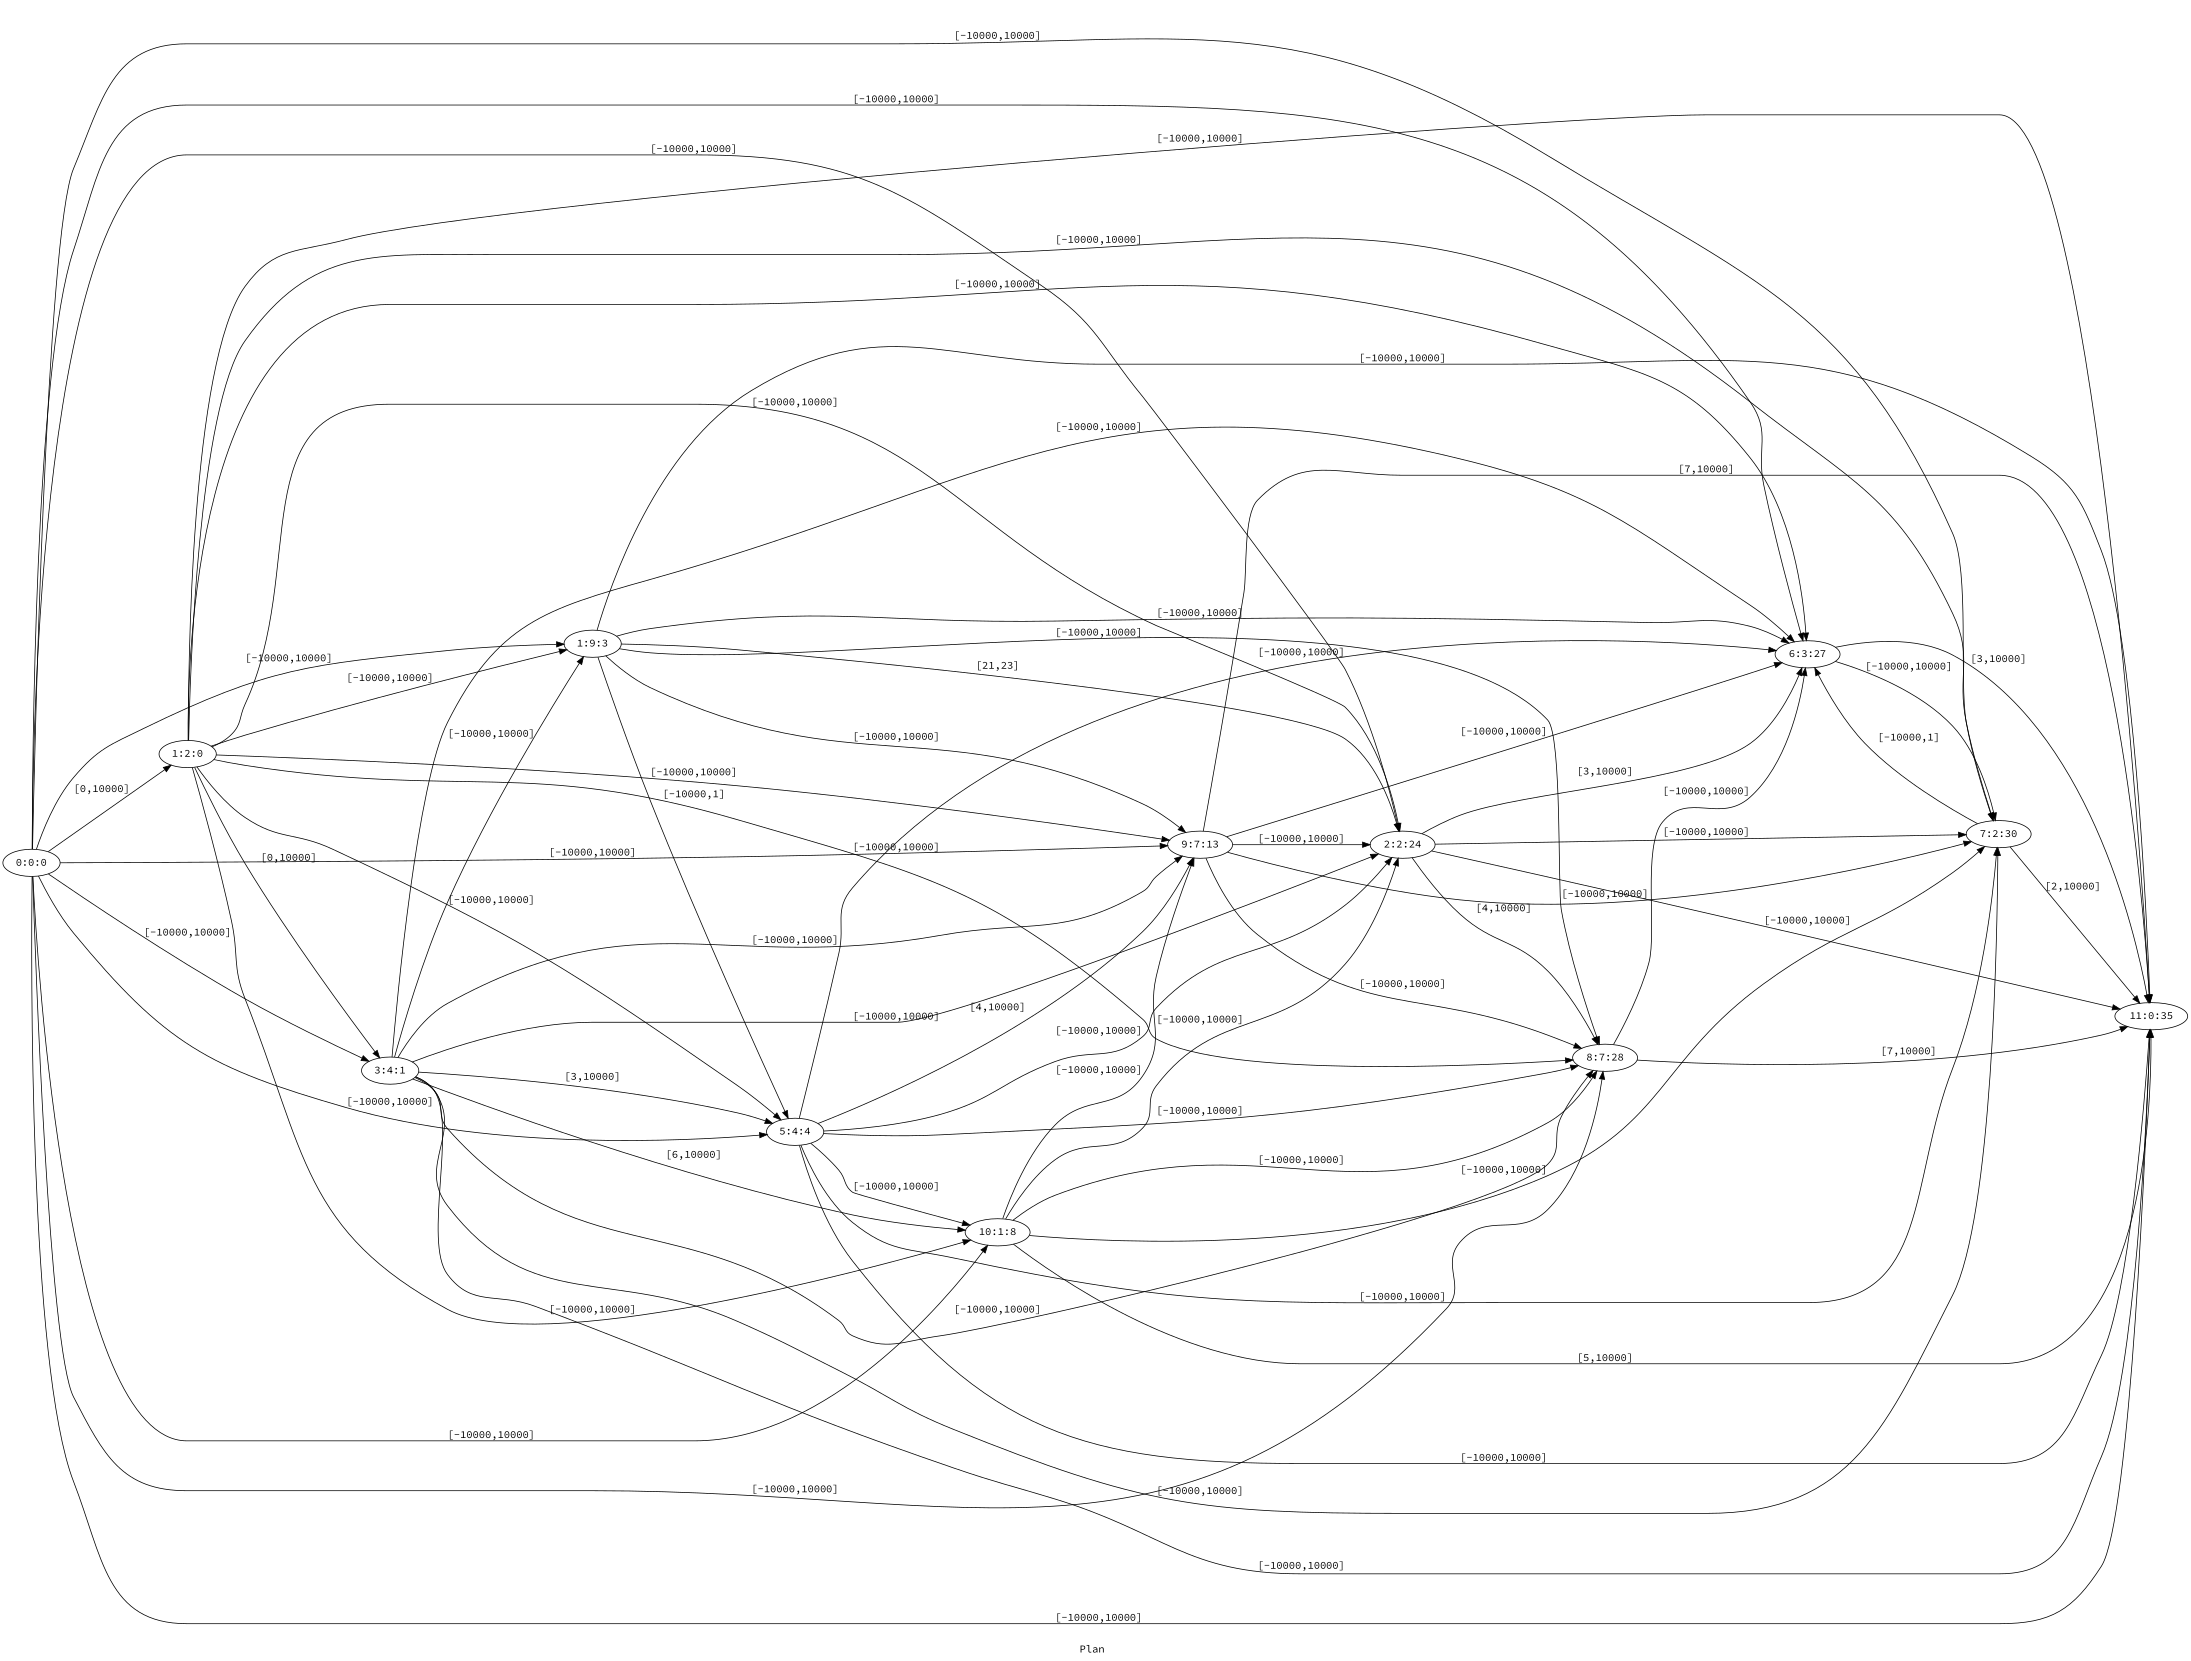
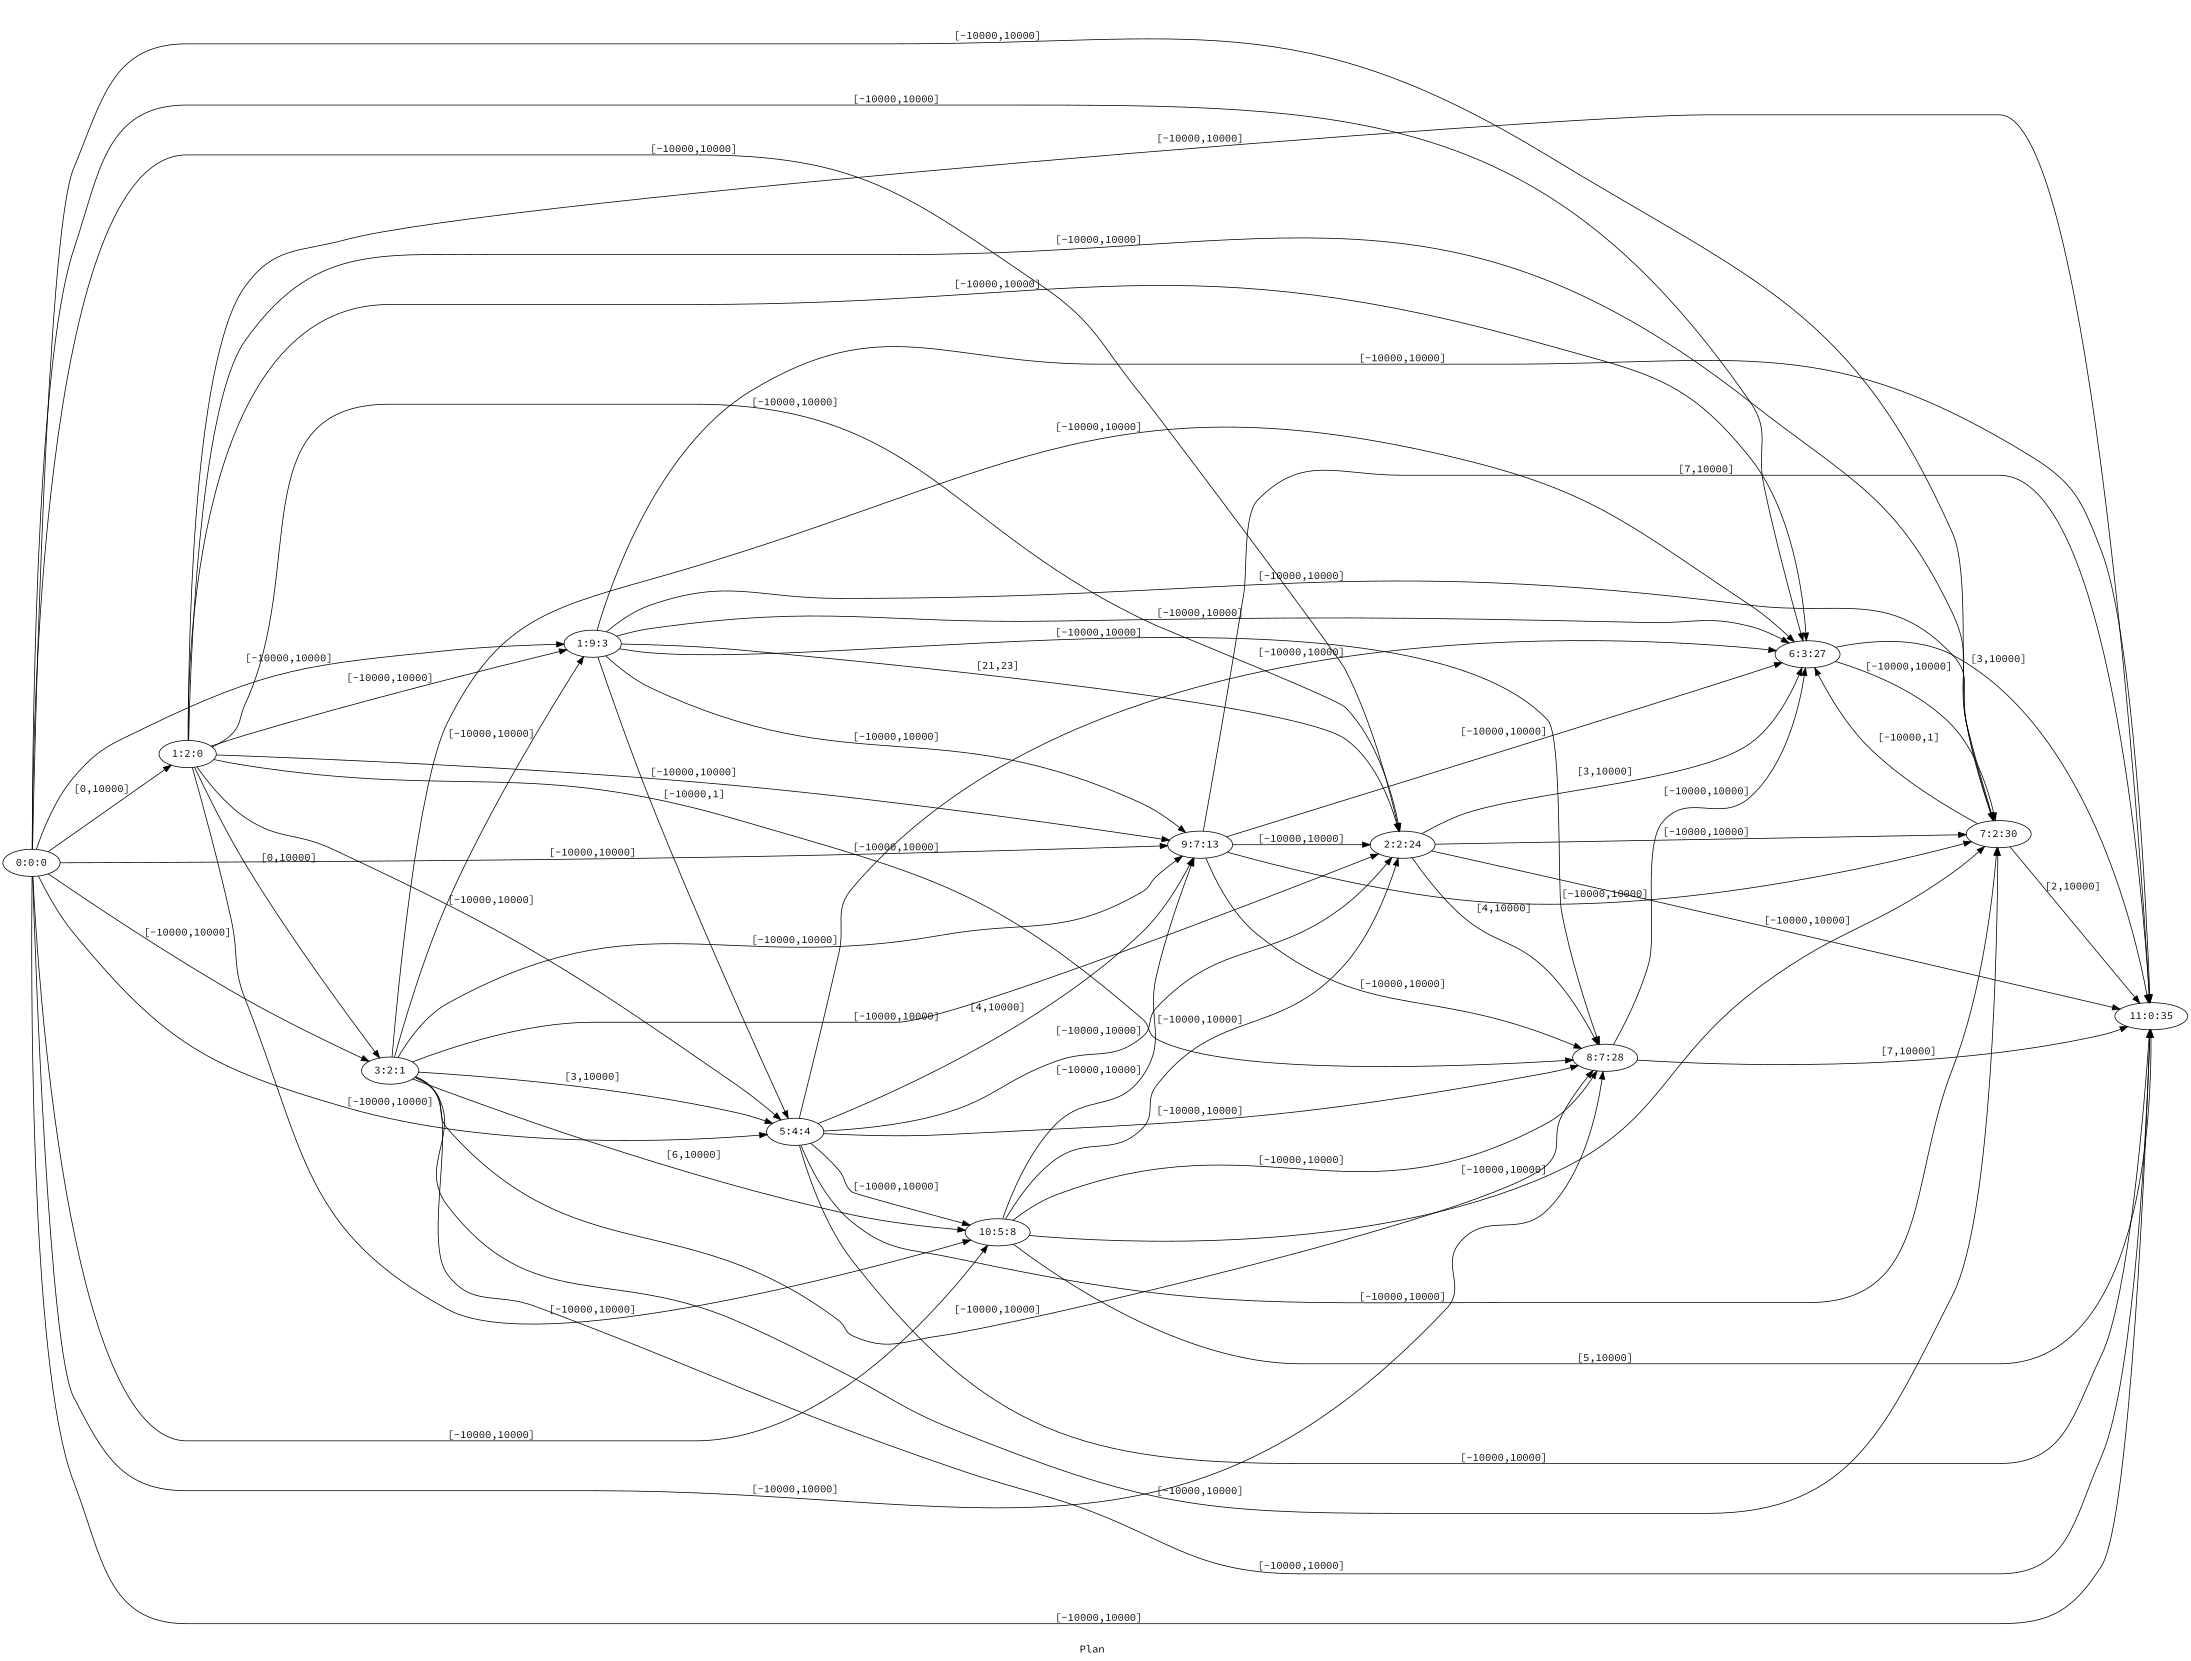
none -> (1364, 582)
(390, 1071) -> (390, 1071)
(998, 1232) -> (998, 1232)
